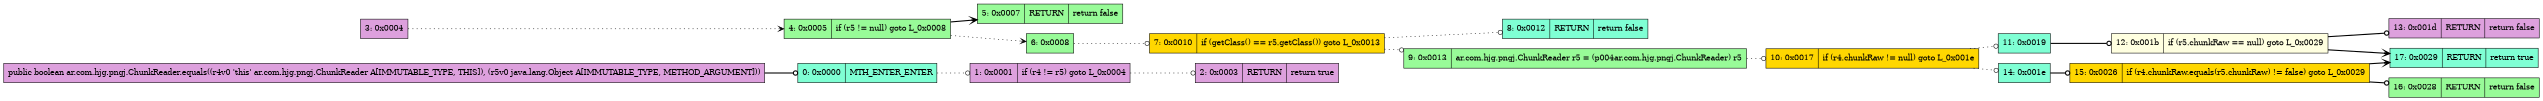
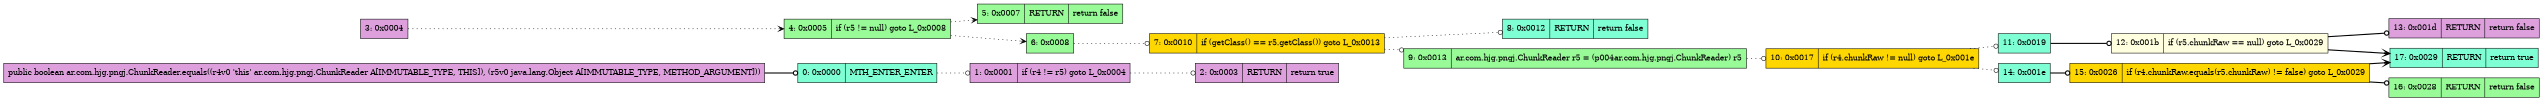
(961, 21) -> (961, 21)
